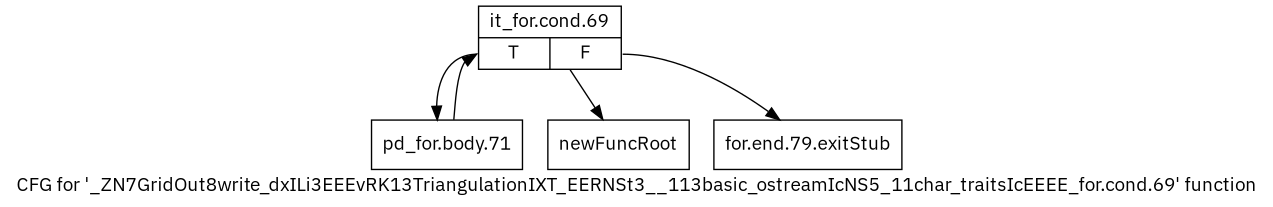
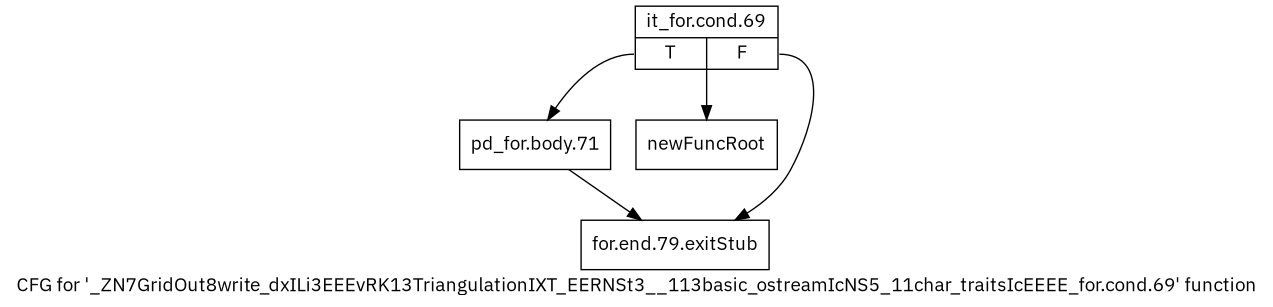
(457, 90) -> (599, 191)
